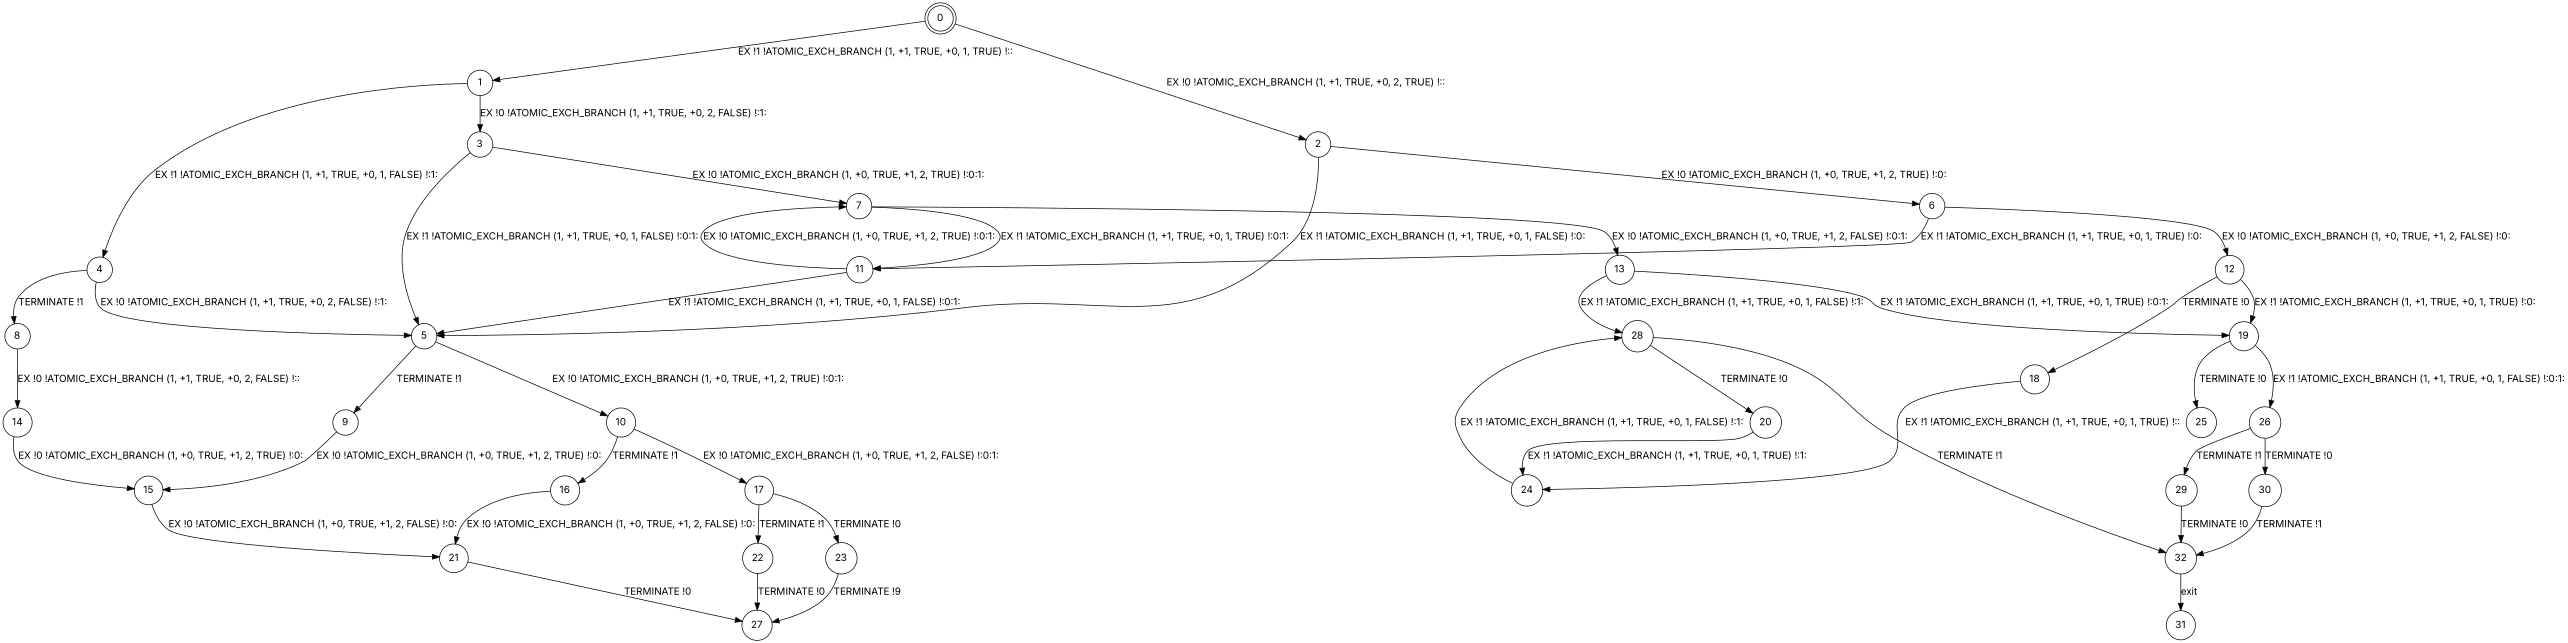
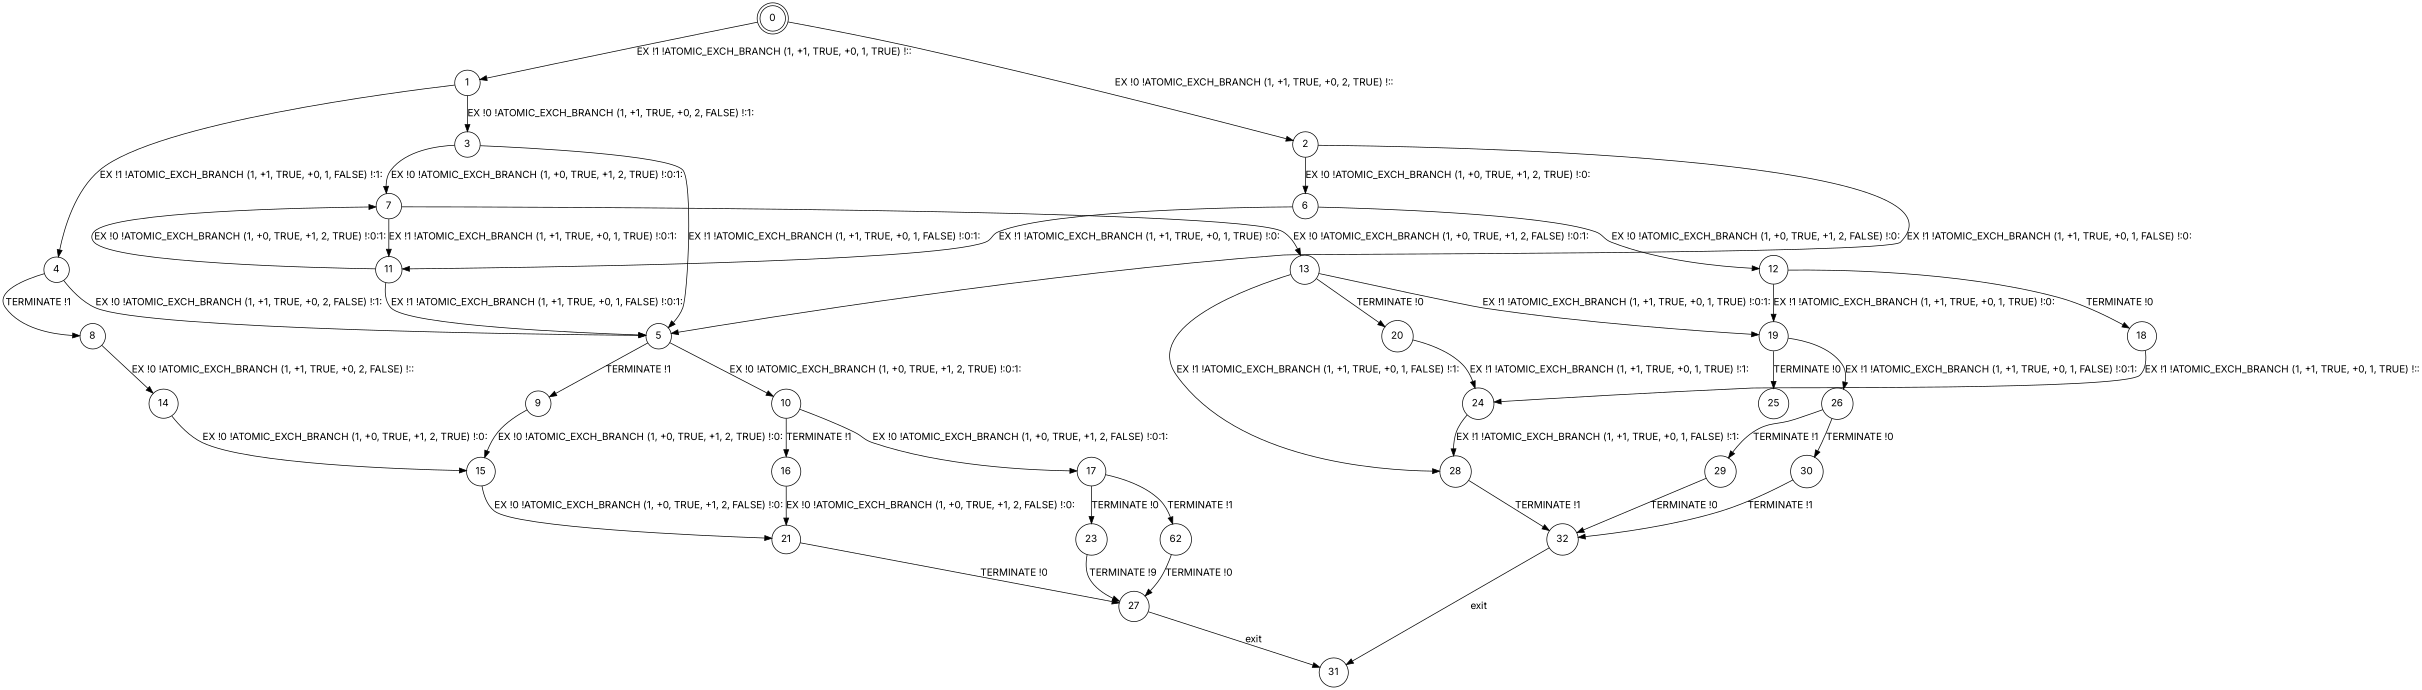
(1699, 377) -> (1348, 301)
(758, 558) -> (1176, 539)
none -> (1231, 638)
